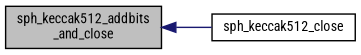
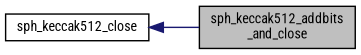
(194, 27) -> (181, 27)
